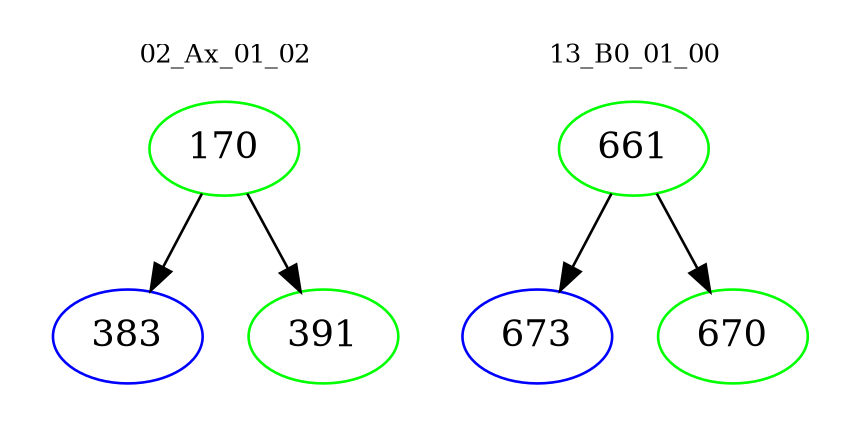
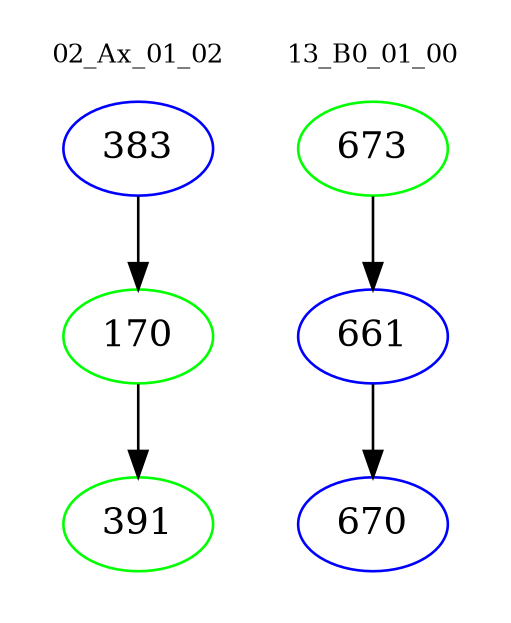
(634, 149) -> (373, 336)
(183, 230) -> (138, 230)
(592, 230) -> (373, 230)
(537, 336) -> (373, 149)
(733, 336) -> (373, 524)
